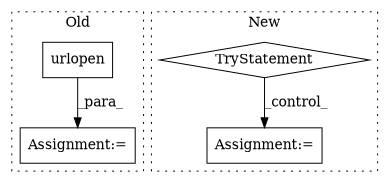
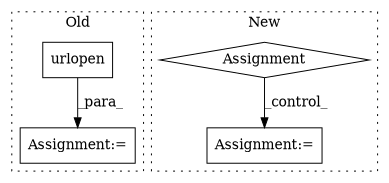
(265, 60) -> (265, 60)
